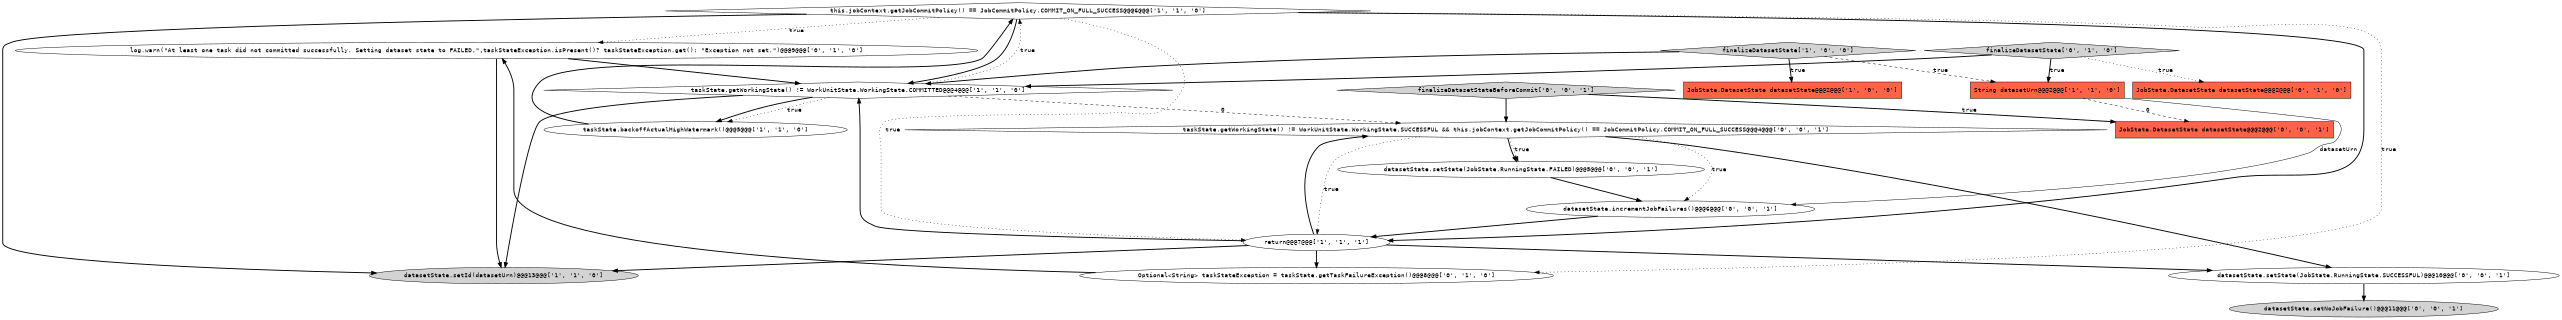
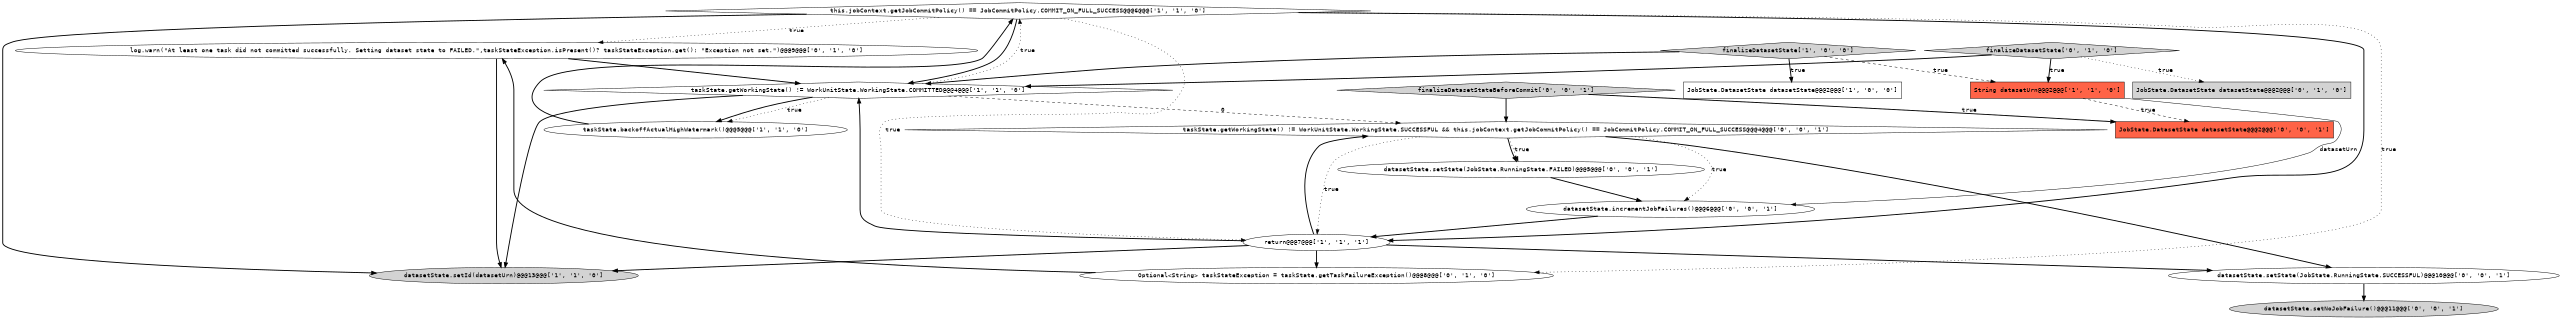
(1793, 90) -> (1793, 90)
(2242, 90) -> (2242, 90)
(2148, 110) -> (2148, 110)
